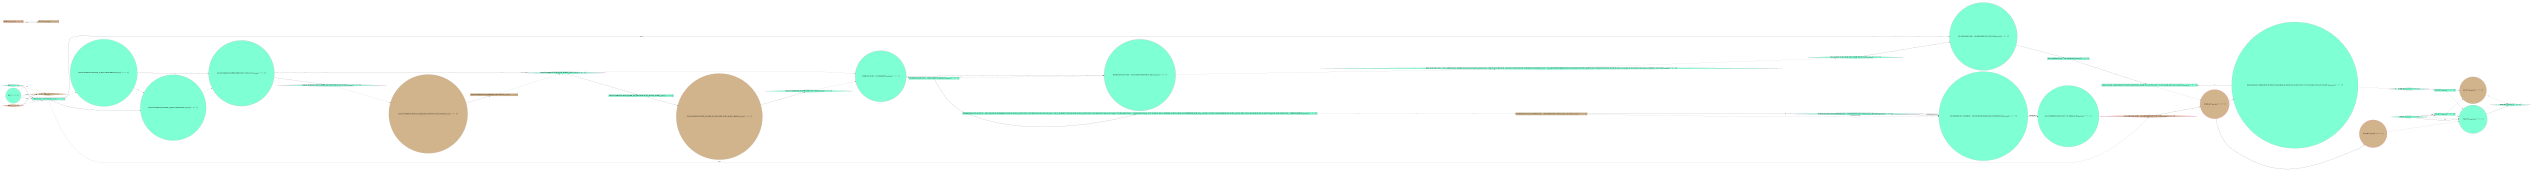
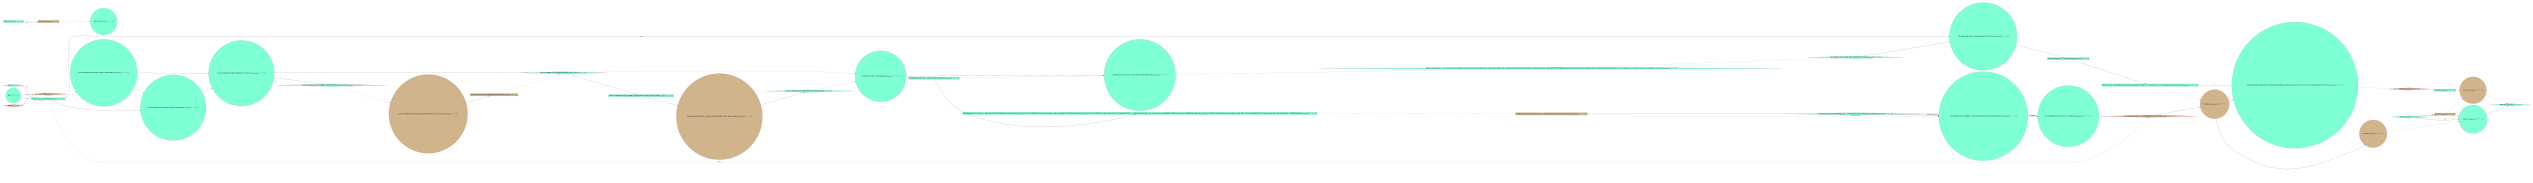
(13, 22) -> (13, 22)
none -> (104, 22)
(2409, 89) -> (2409, 89)
(2445, 114) -> (2445, 114)
